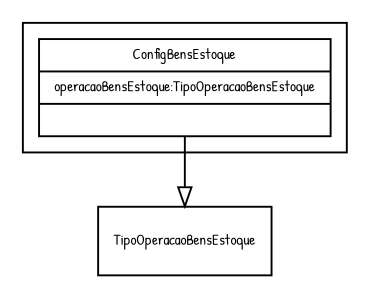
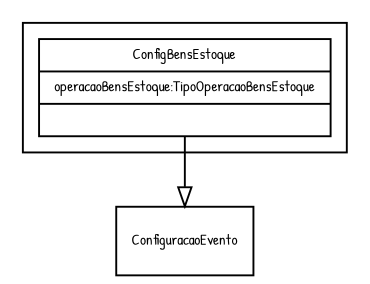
(185, 241) -> (185, 241)
